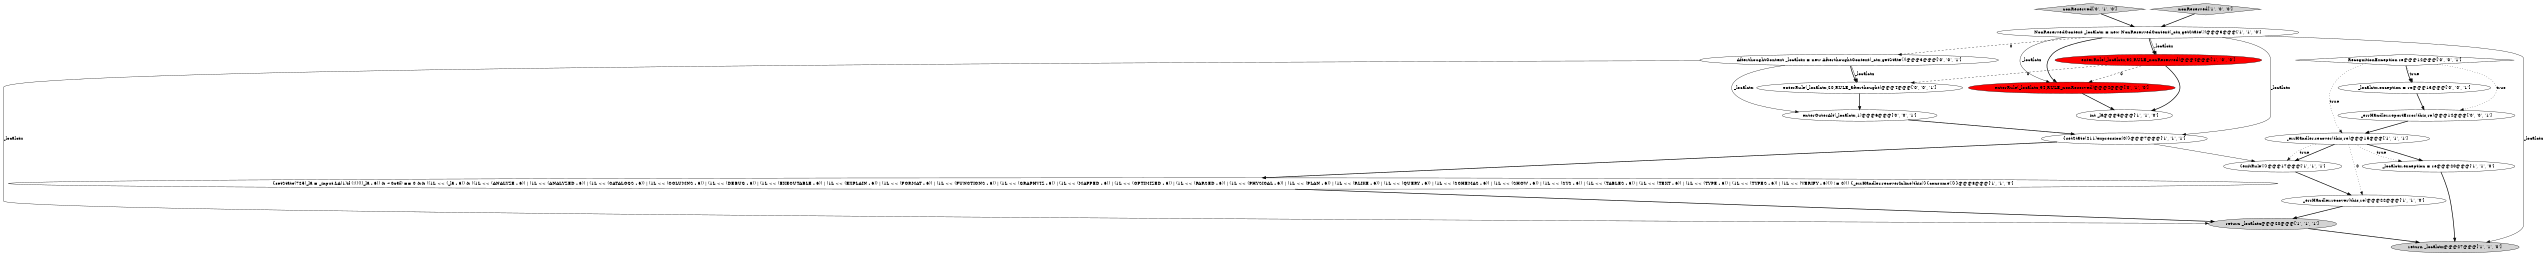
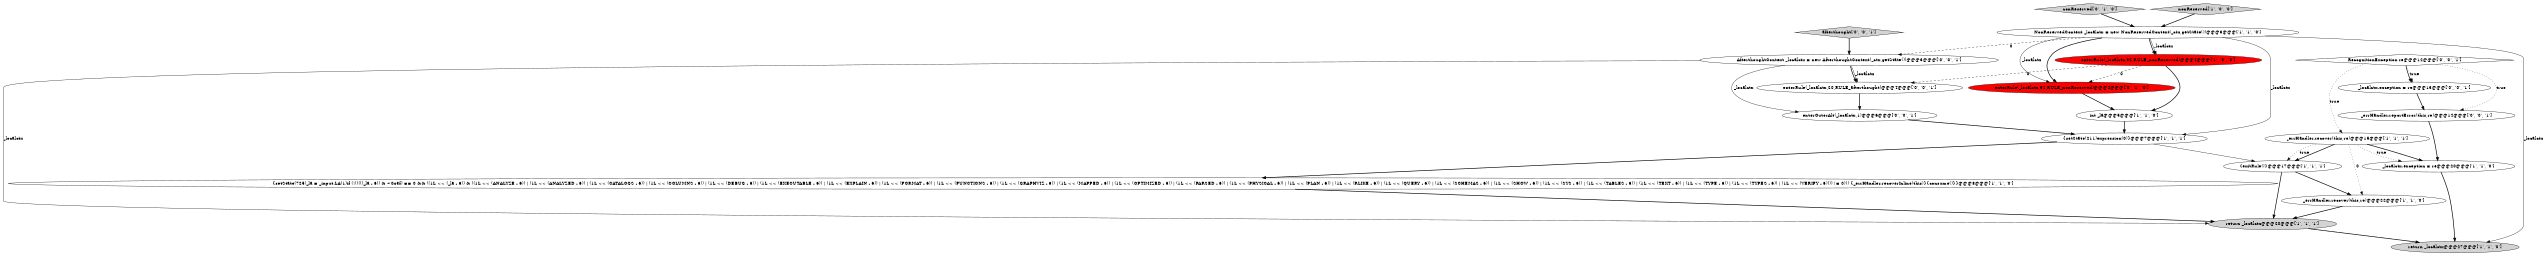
none -> (1849, 32)
none -> (2124, 125)
(2388, 127) -> (2434, 139)
none -> (2278, 194)
